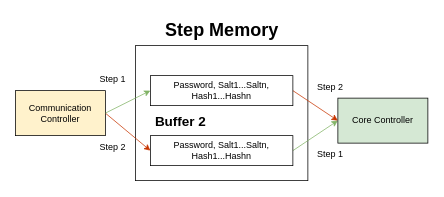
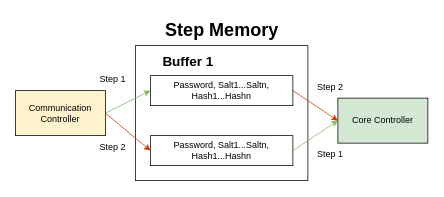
none -> (188, 60)
(180, 120) -> none
